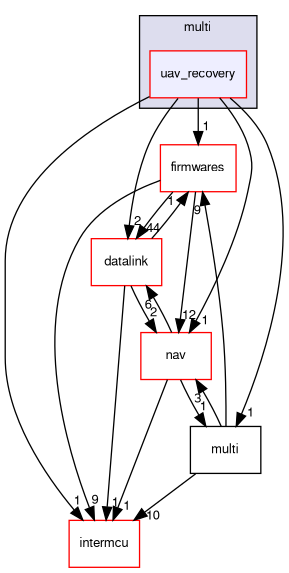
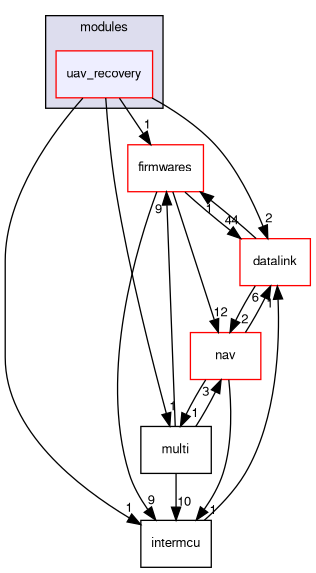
(198, 28) -> (104, 28)
(243, 210) -> none
(116, 396) -> (267, 419)
(104, 544) -> (176, 544)
